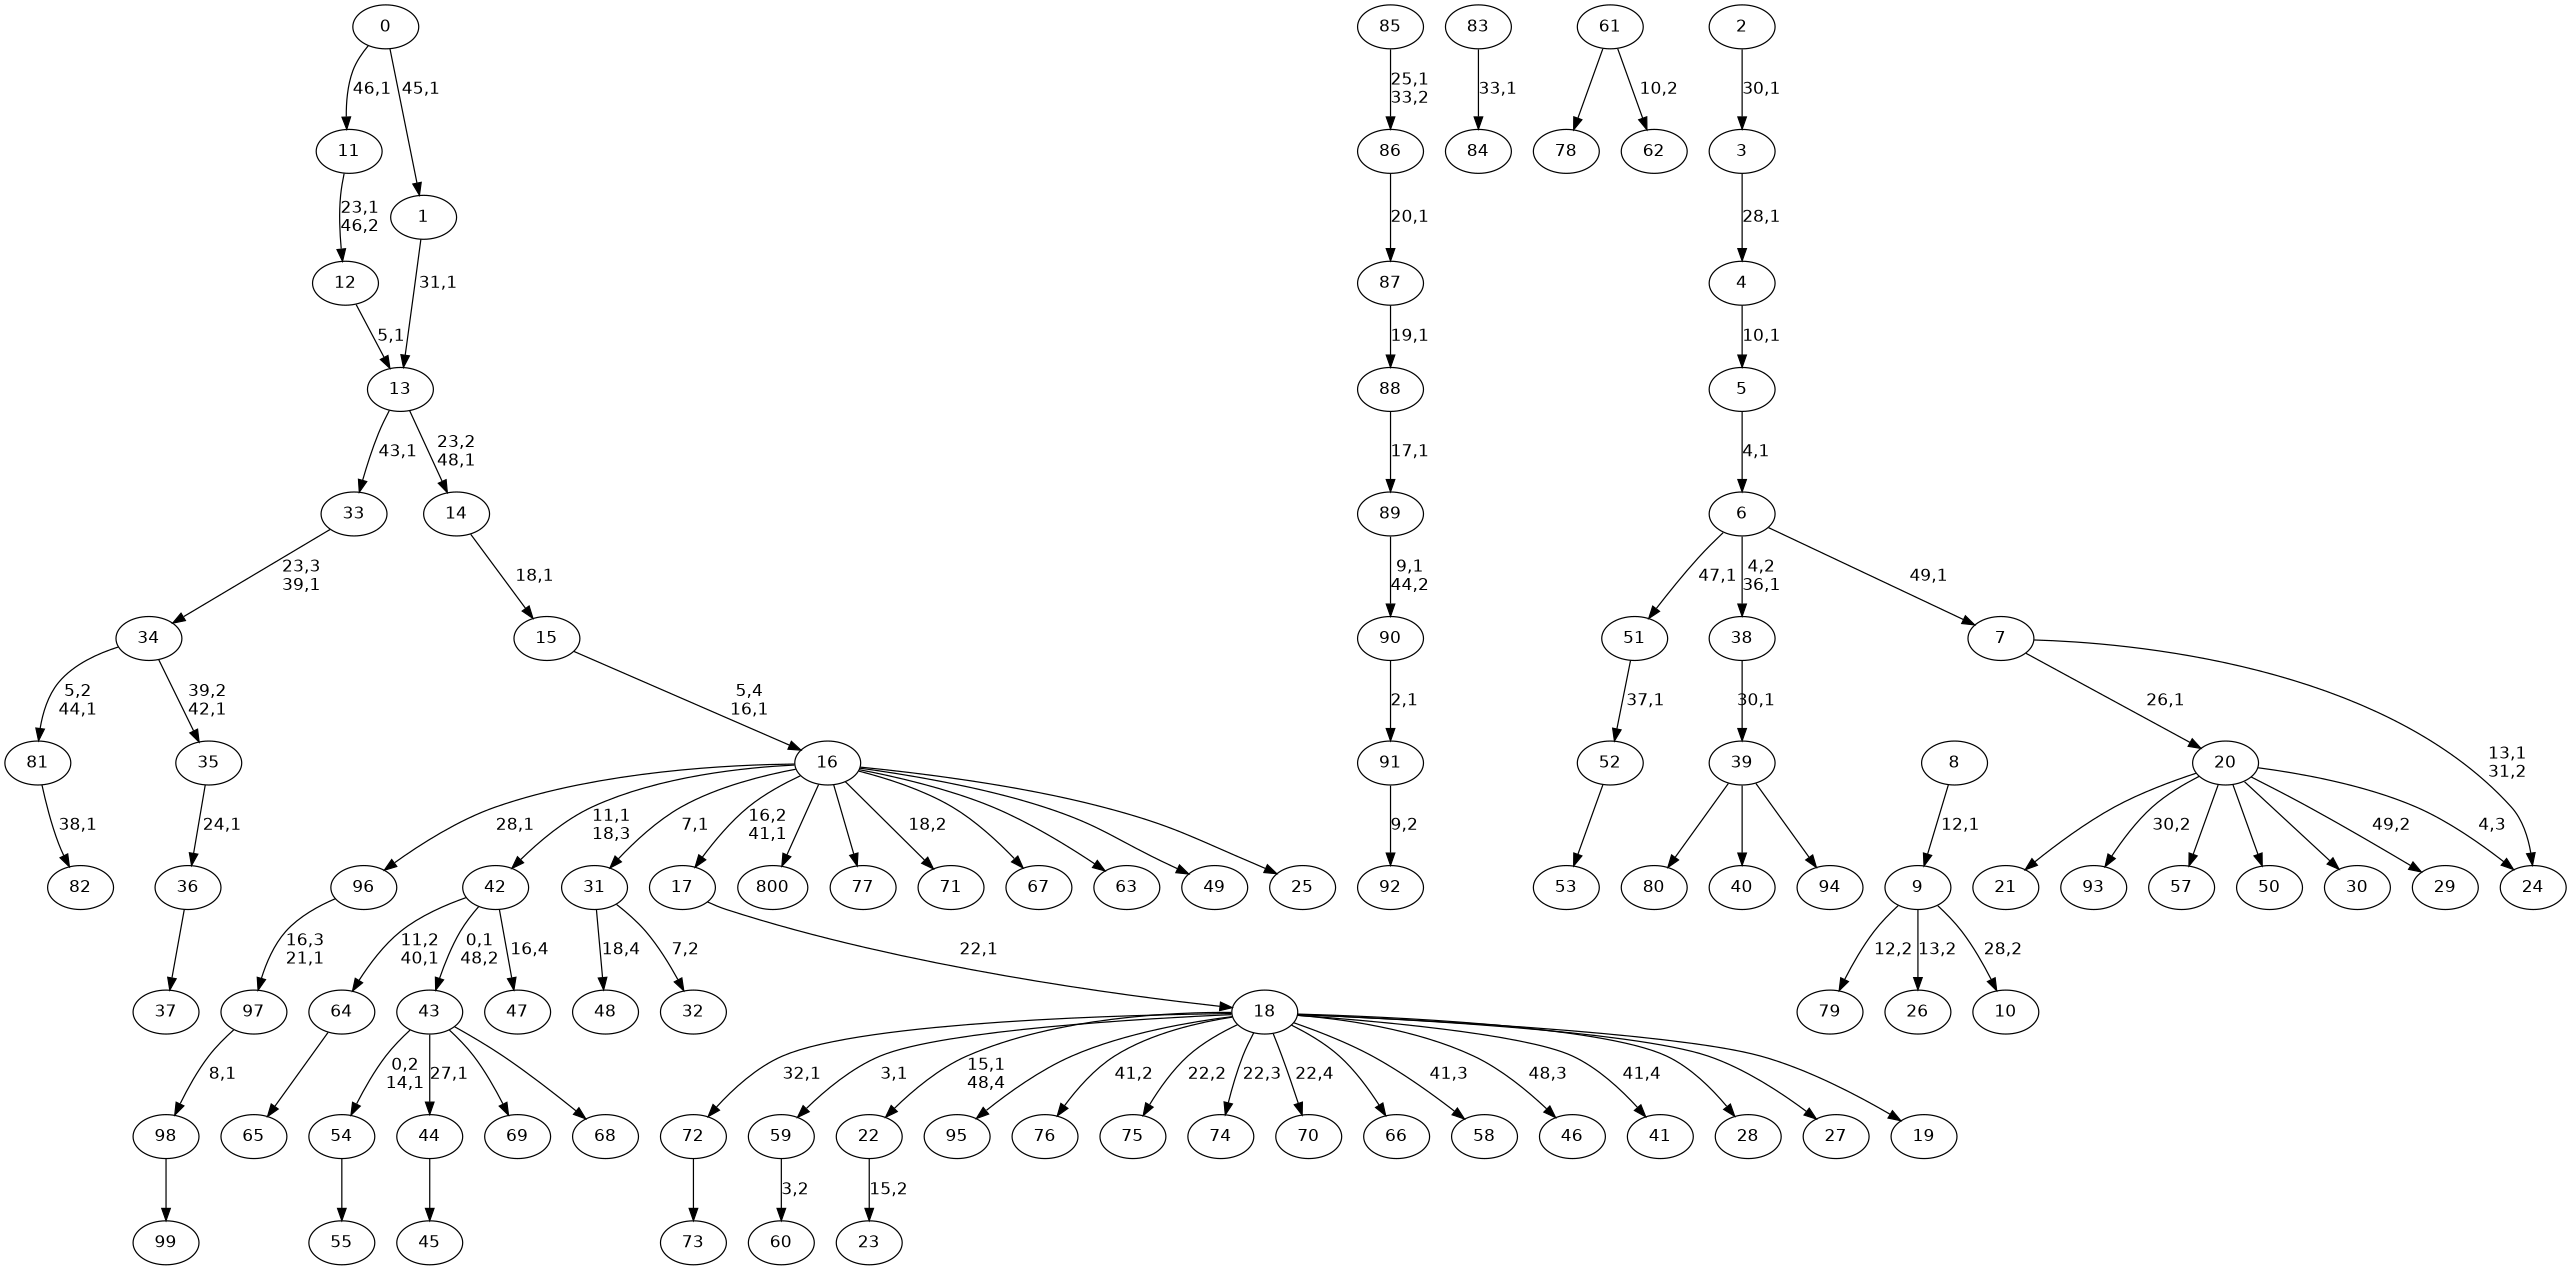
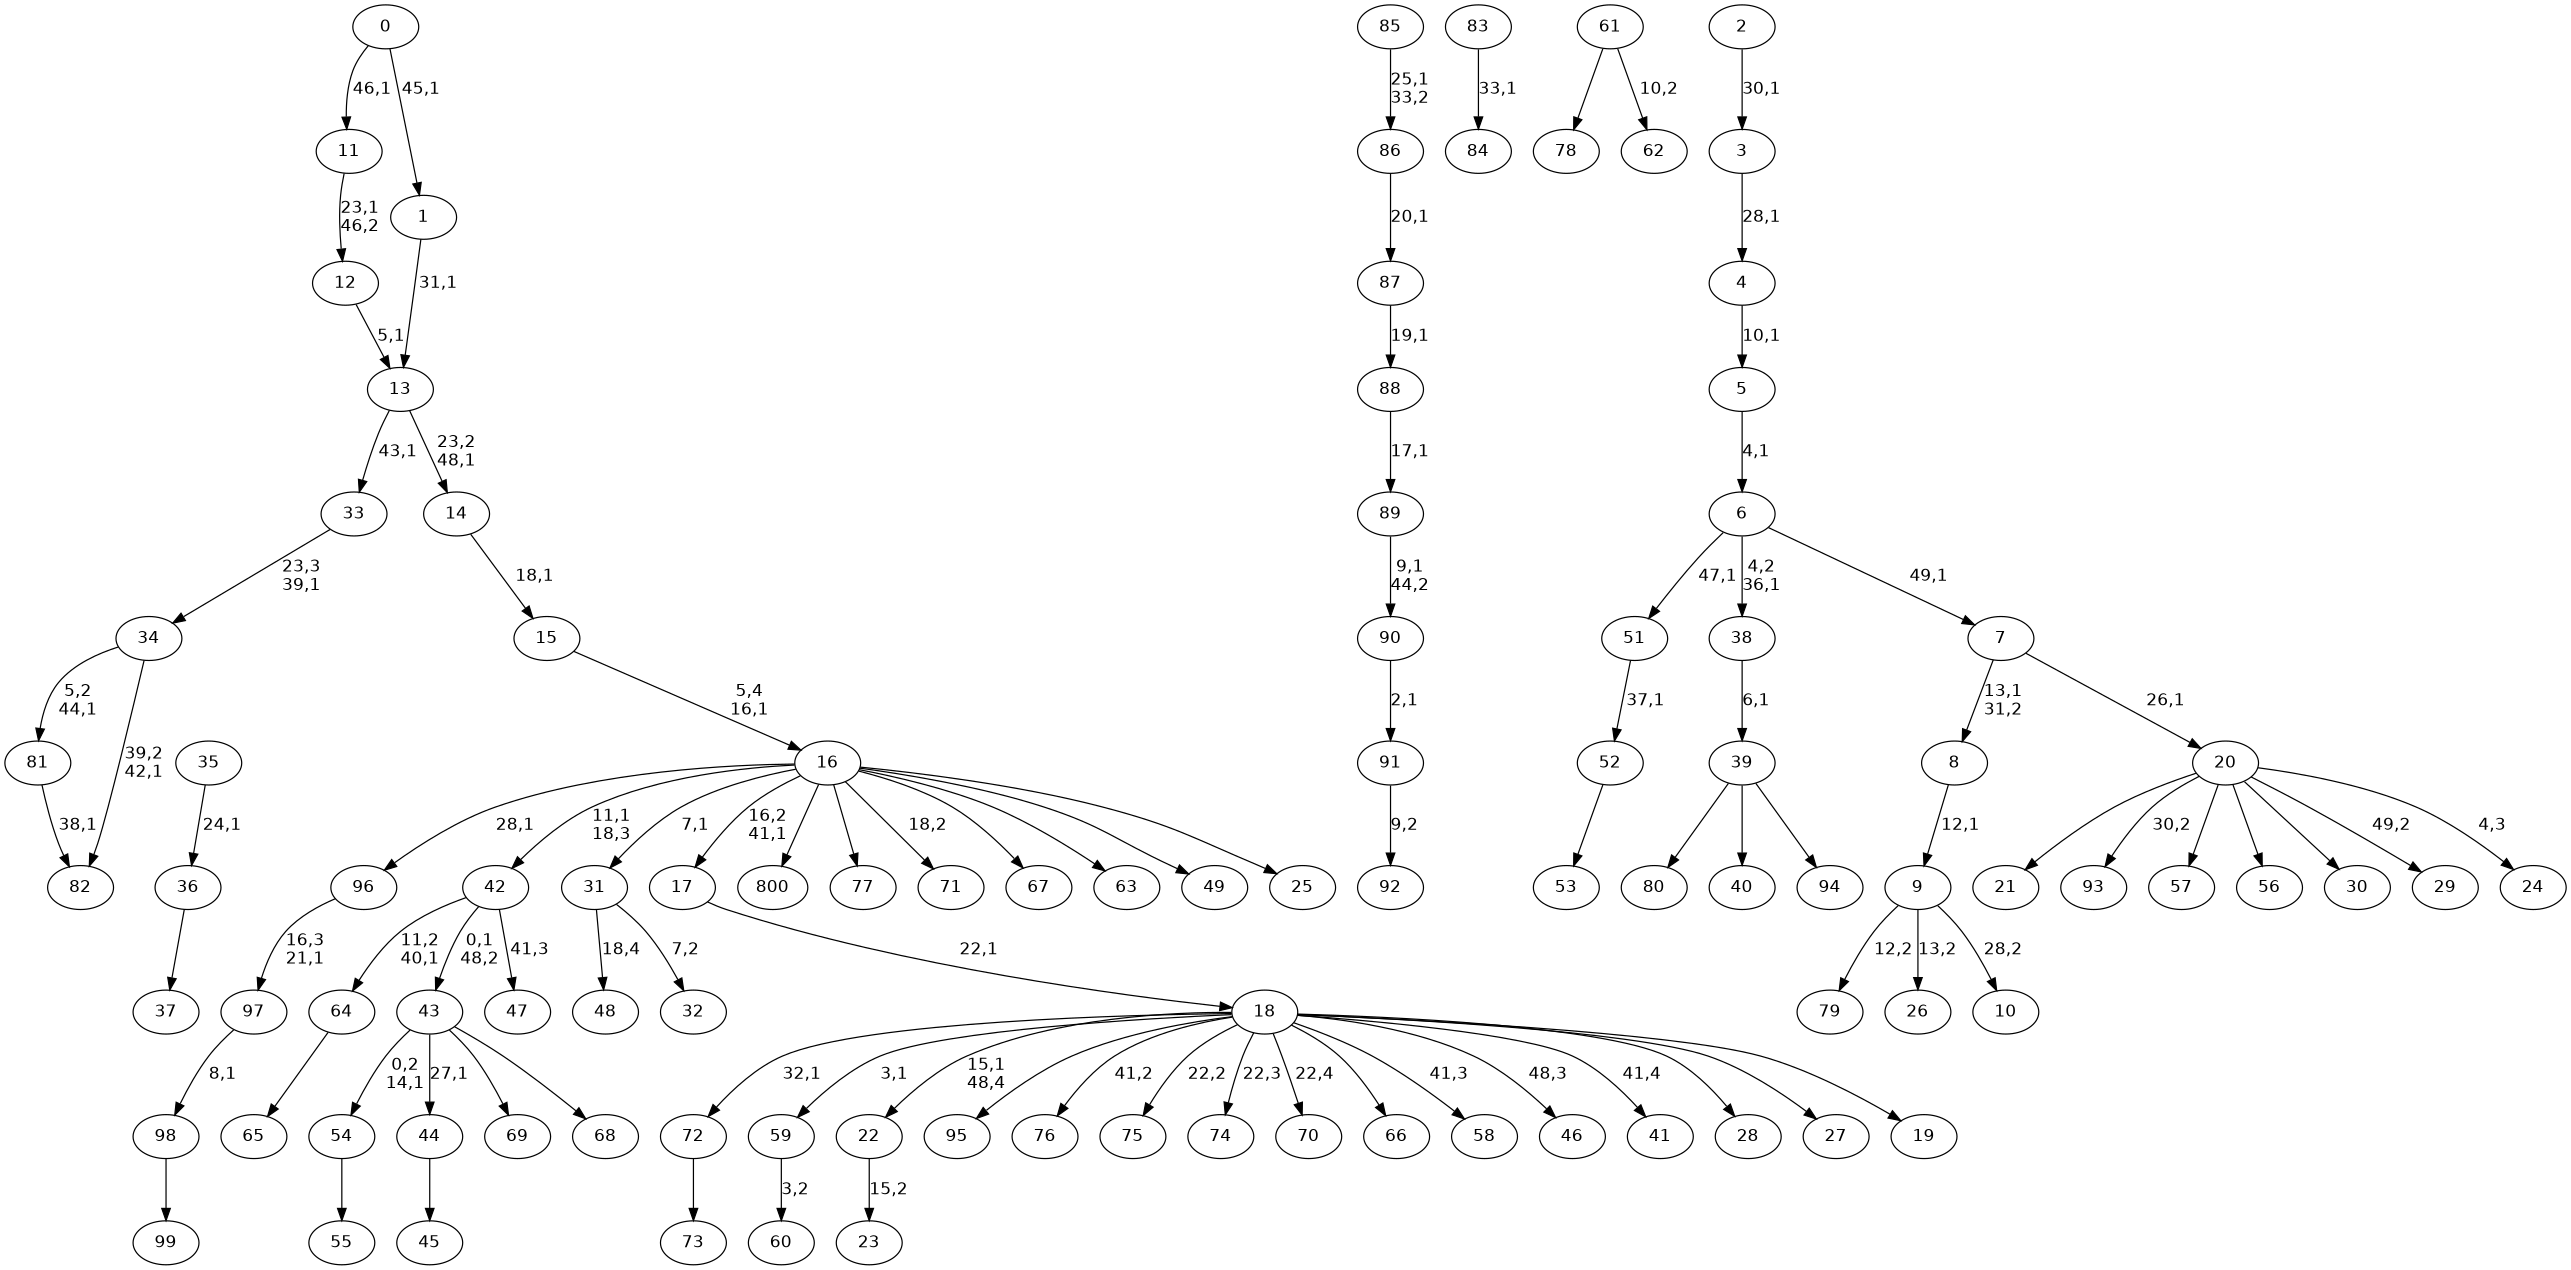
(2313, 687) -> (1980, 695)
(176, 695) -> (121, 758)
(1756, 701) -> (1756, 701)
(2270, 888) -> (2270, 888)
(530, 950) -> (530, 950)
